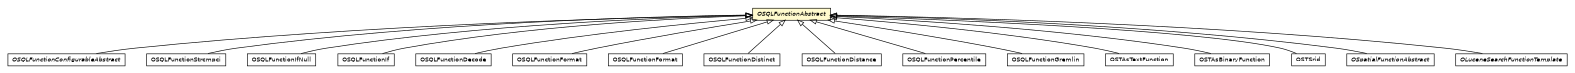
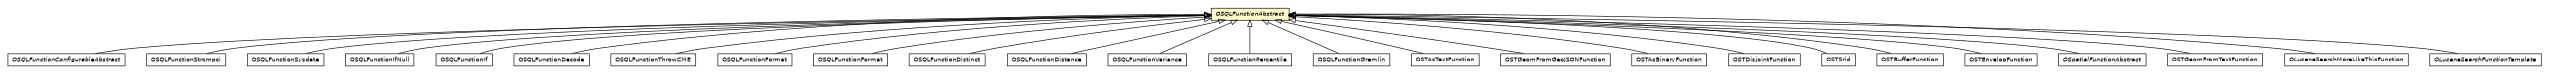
none -> (285, 60)
none -> (653, 60)
none -> (1147, 60)
none -> (1555, 60)
none -> (1764, 60)
none -> (1910, 60)
none -> (2001, 60)
none -> (2215, 60)
none -> (2346, 60)
